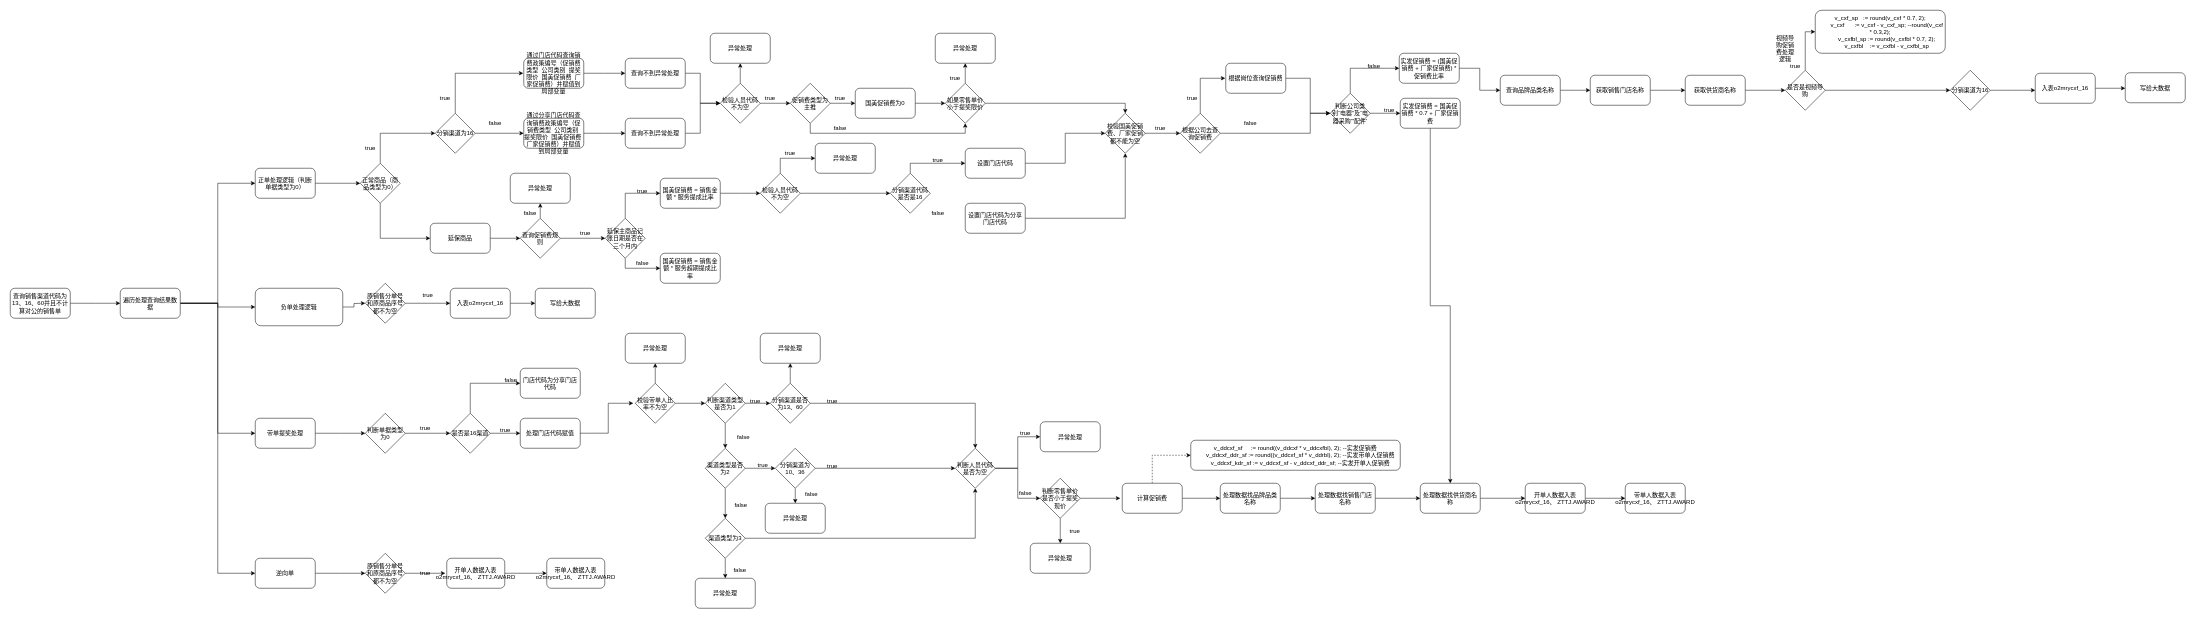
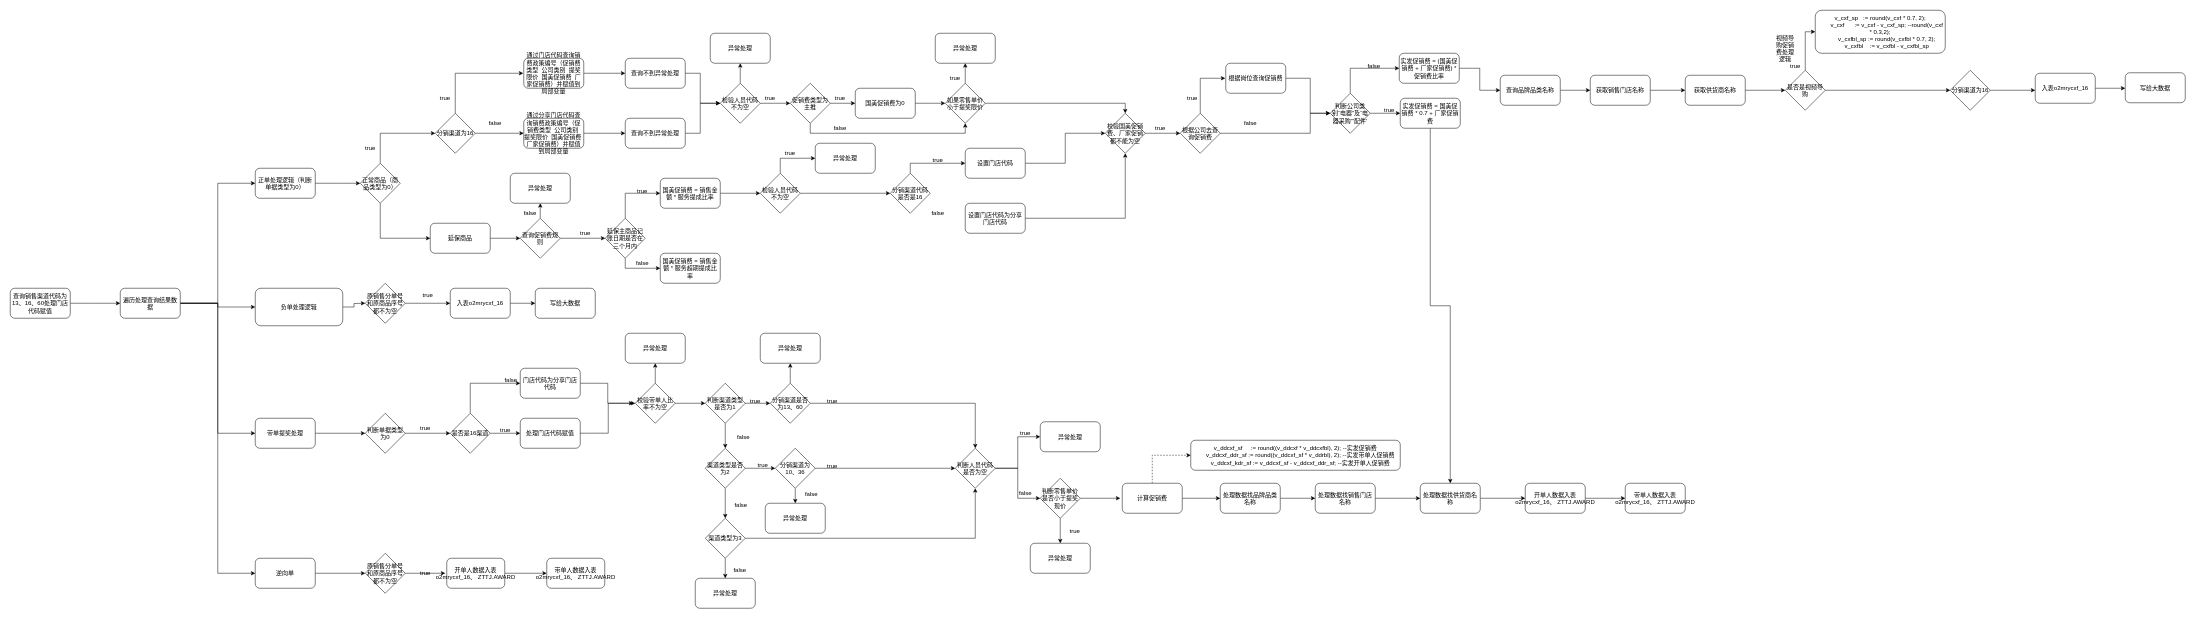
(40, 303) -> (40, 303)
none -> (607, 383)
